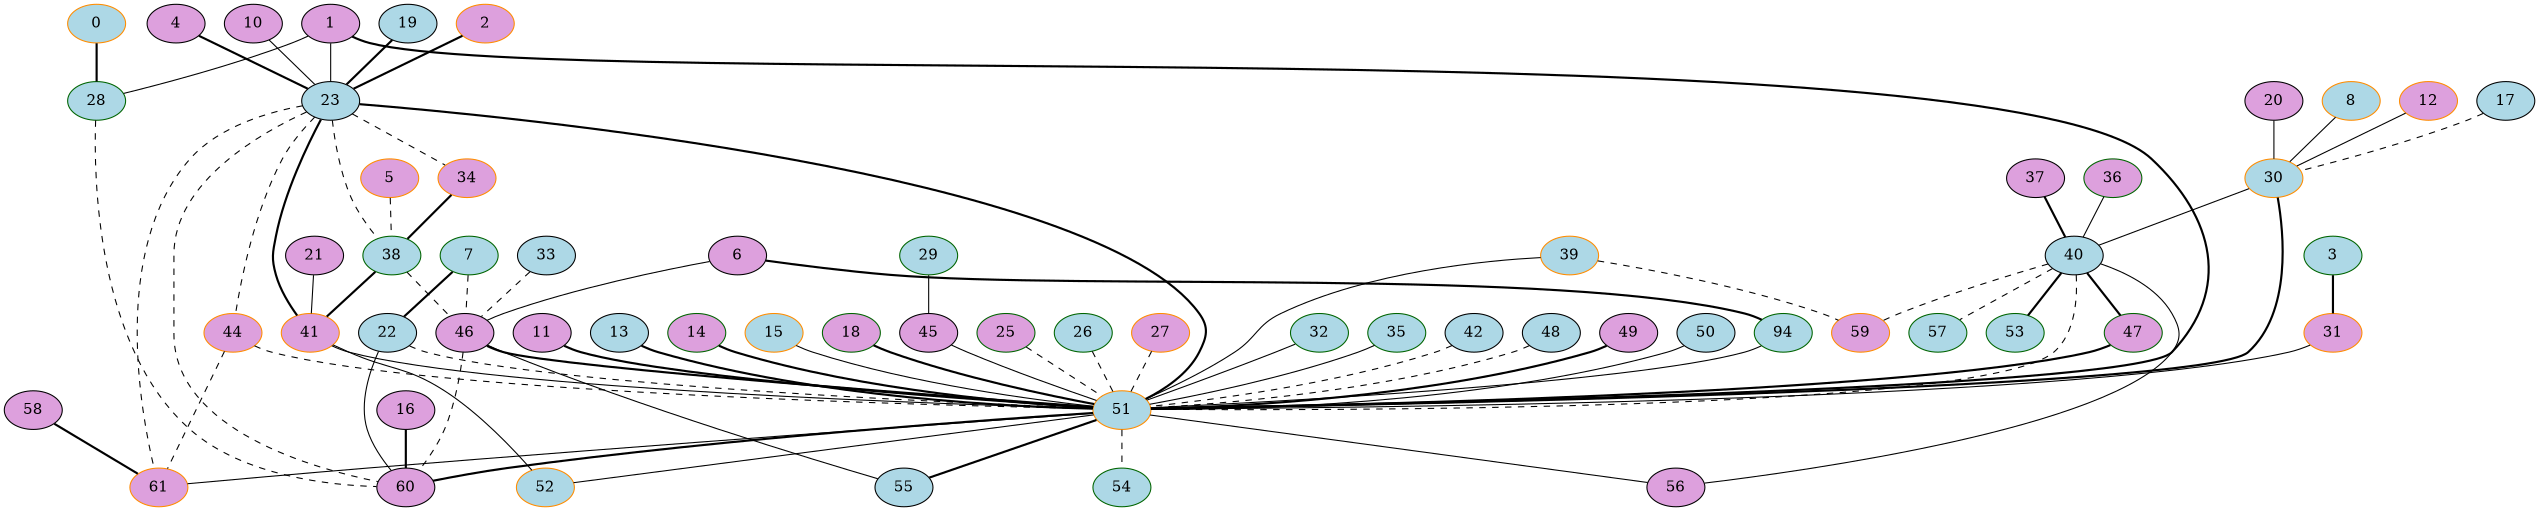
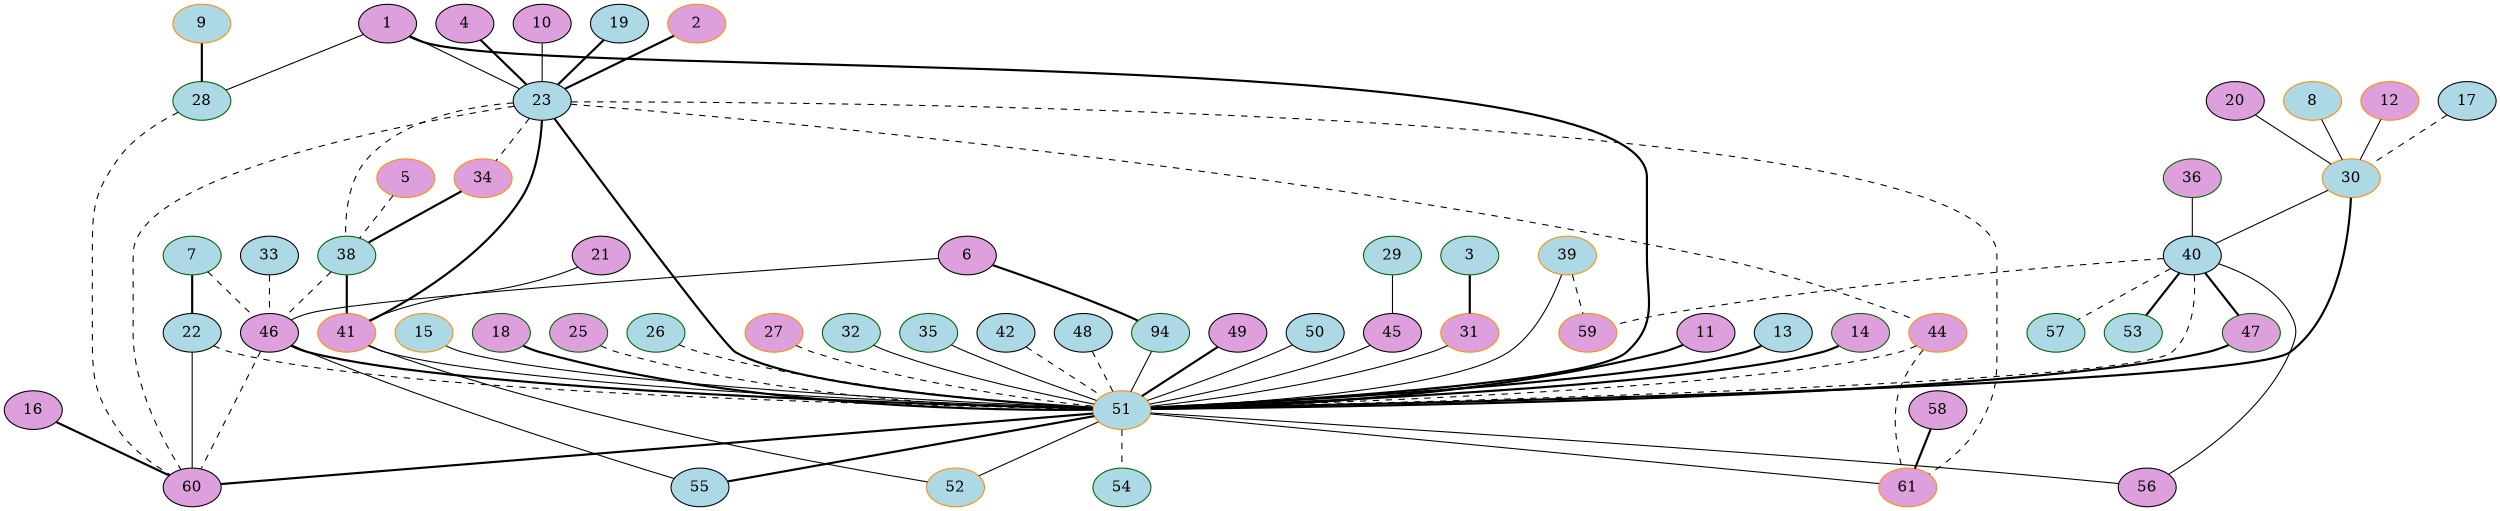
(97, 24) -> (202, 24)
(2036, 178) -> none
